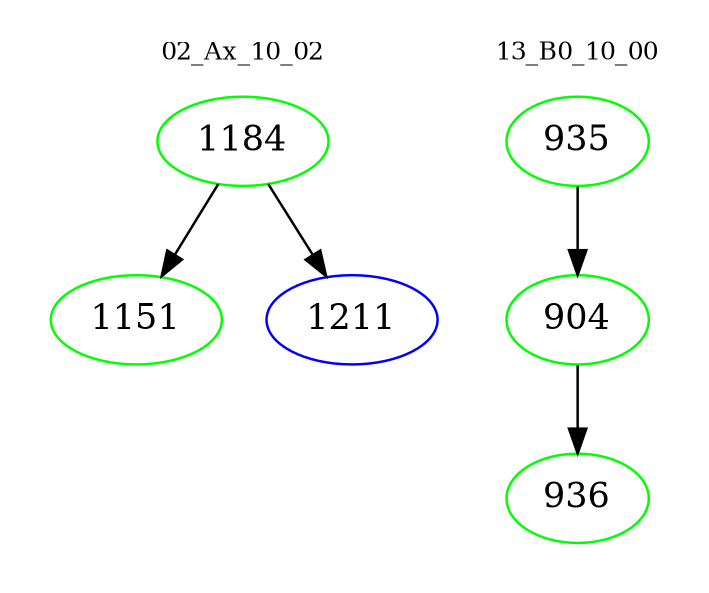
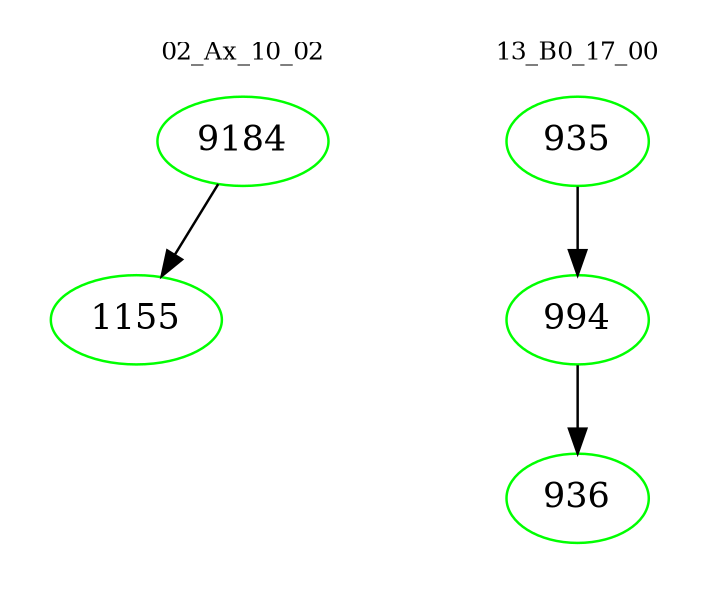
(578, 53) -> (578, 53)
(243, 141) -> (243, 141)
(136, 320) -> (136, 320)
(352, 320) -> none
(578, 320) -> (578, 320)
